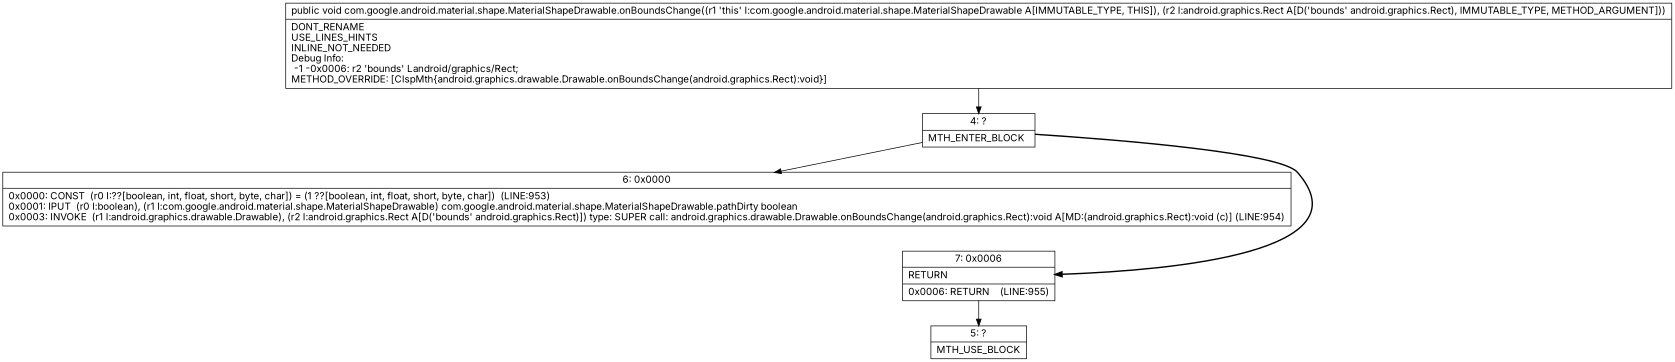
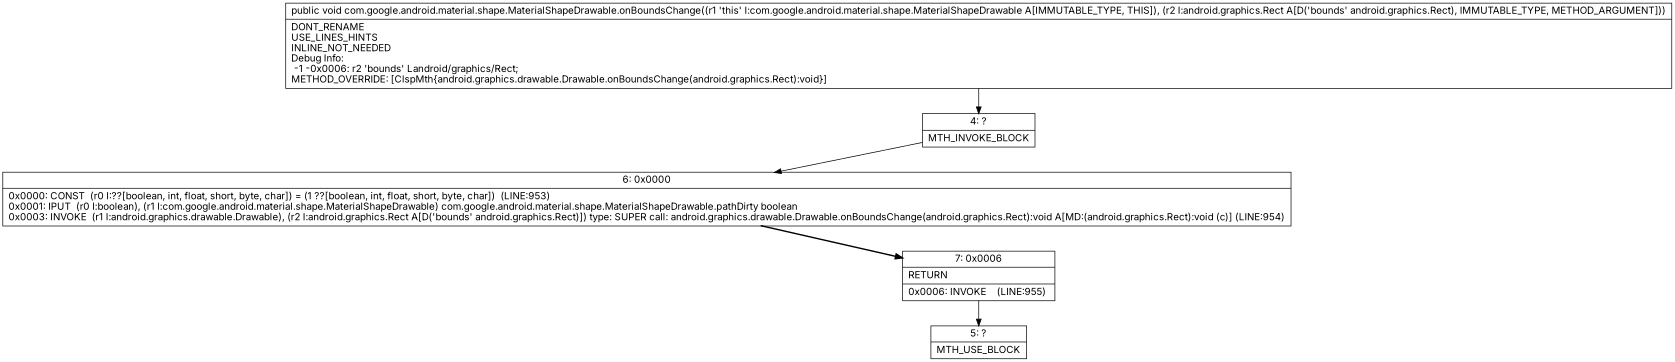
(977, 138) -> (979, 138)
(1307, 190) -> (828, 241)
(979, 292) -> (977, 292)
